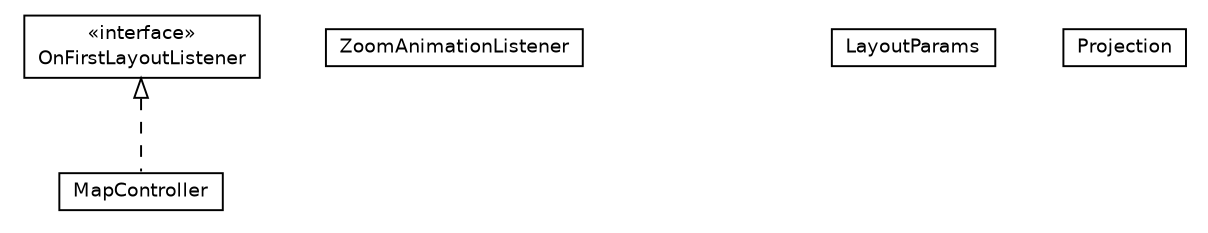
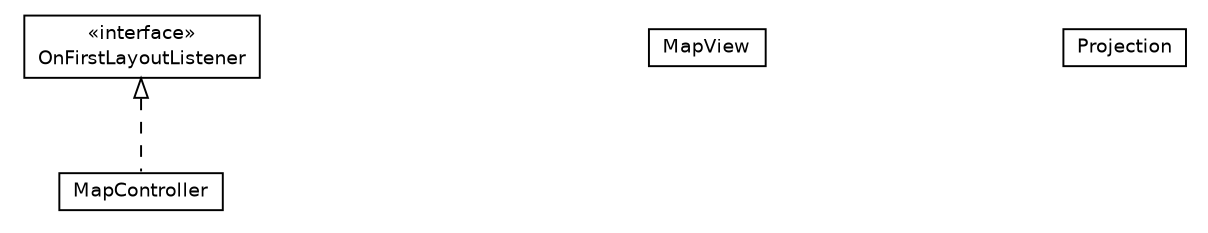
(454, 47) -> none
none -> (707, 47)
(914, 47) -> none
